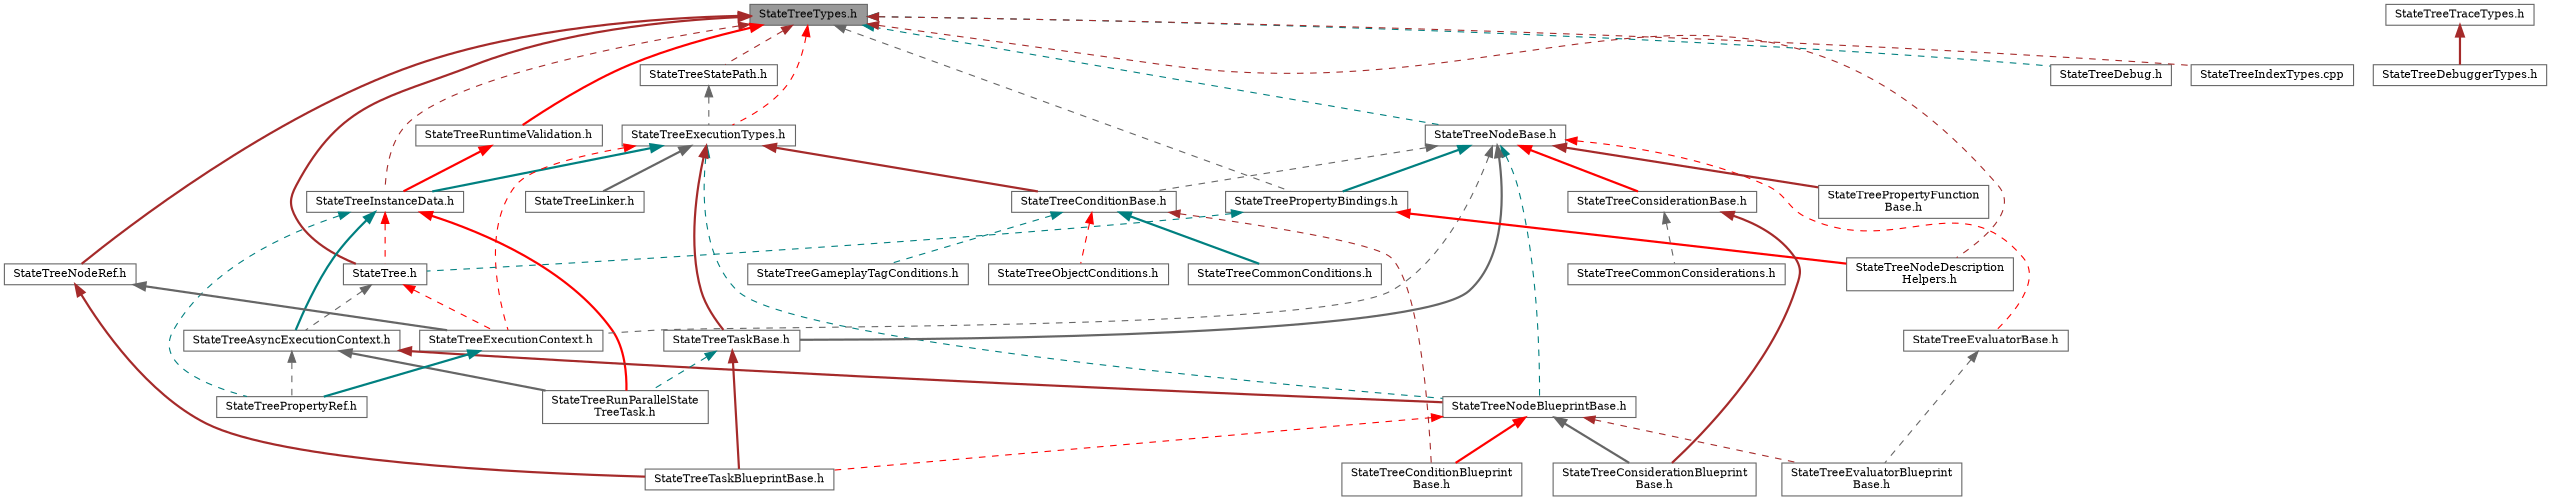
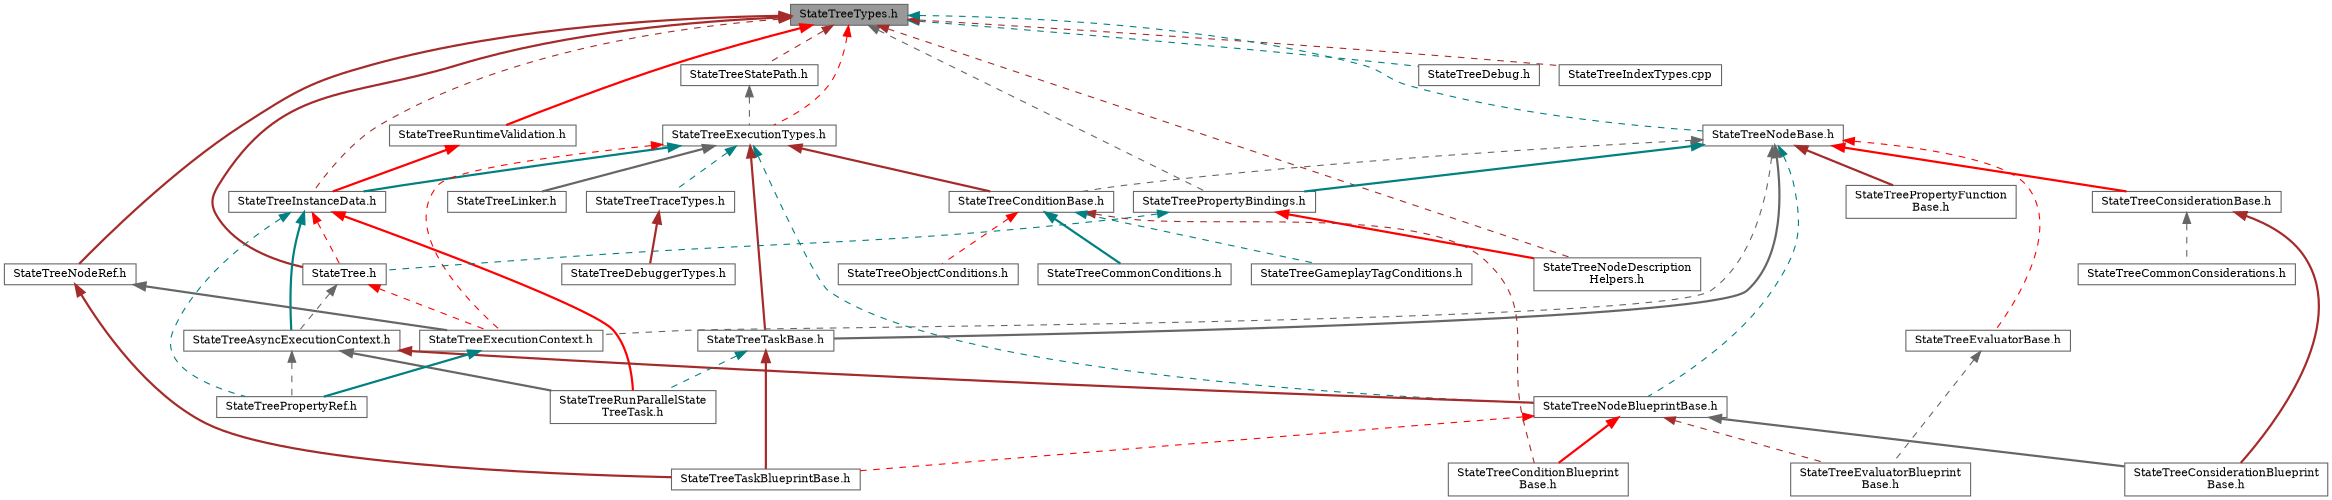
none -> (700, 172)
